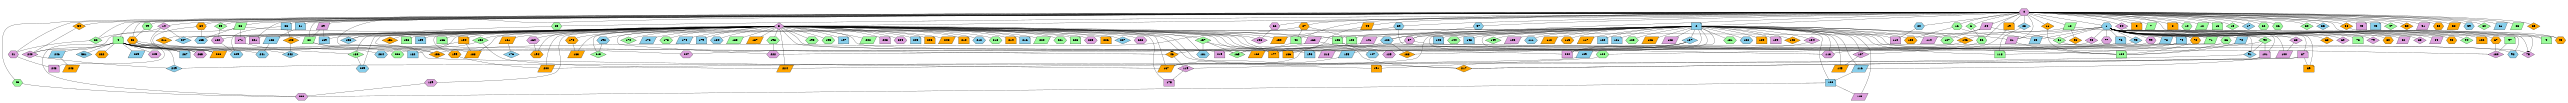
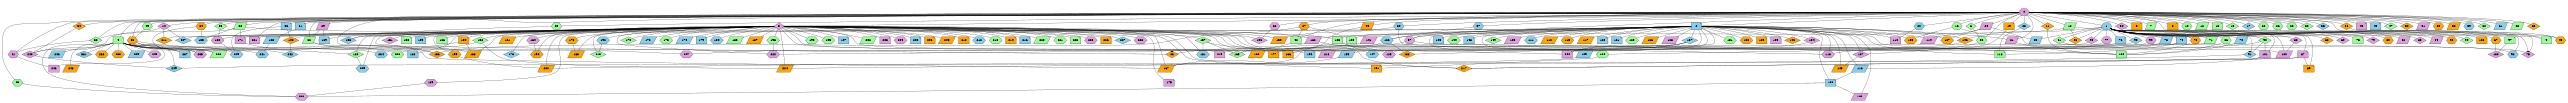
none -> (2292, 26)
(2060, 32) -> (2091, 33)
(2023, 33) -> (2147, 50)
(390, 40) -> (390, 40)
(1746, 40) -> (1746, 40)
(1947, 40) -> (1947, 40)
(509, 48) -> (640, 30)
(172, 50) -> (164, 33)
(2094, 50) -> none
none -> (118, 54)
(218, 54) -> (218, 54)
(64, 62) -> (82, 46)
(1186, 69) -> none
